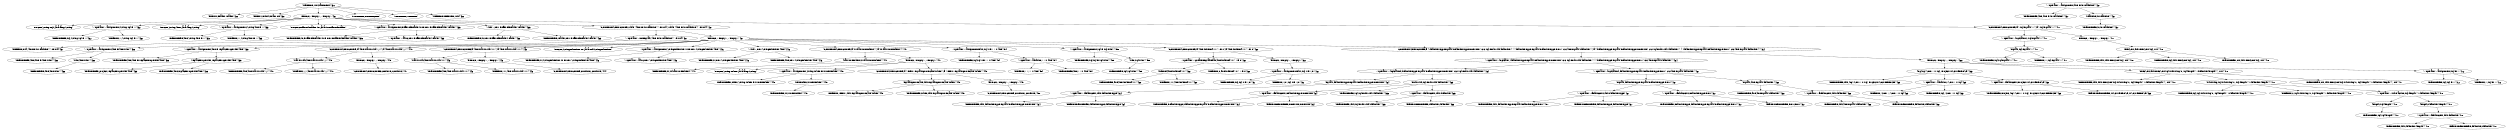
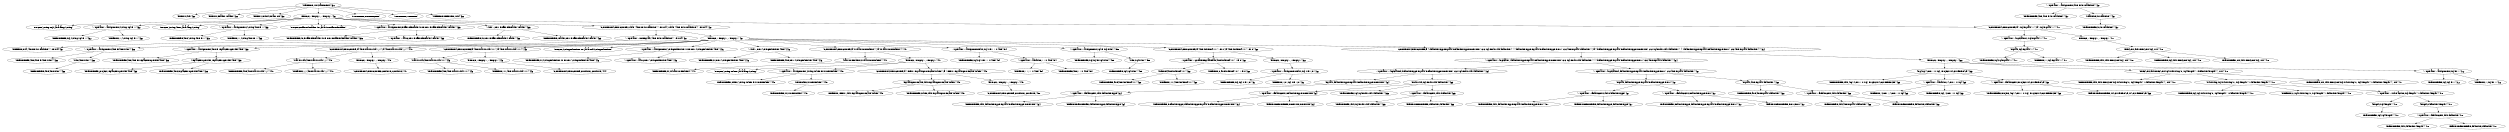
none -> (186, 16)
